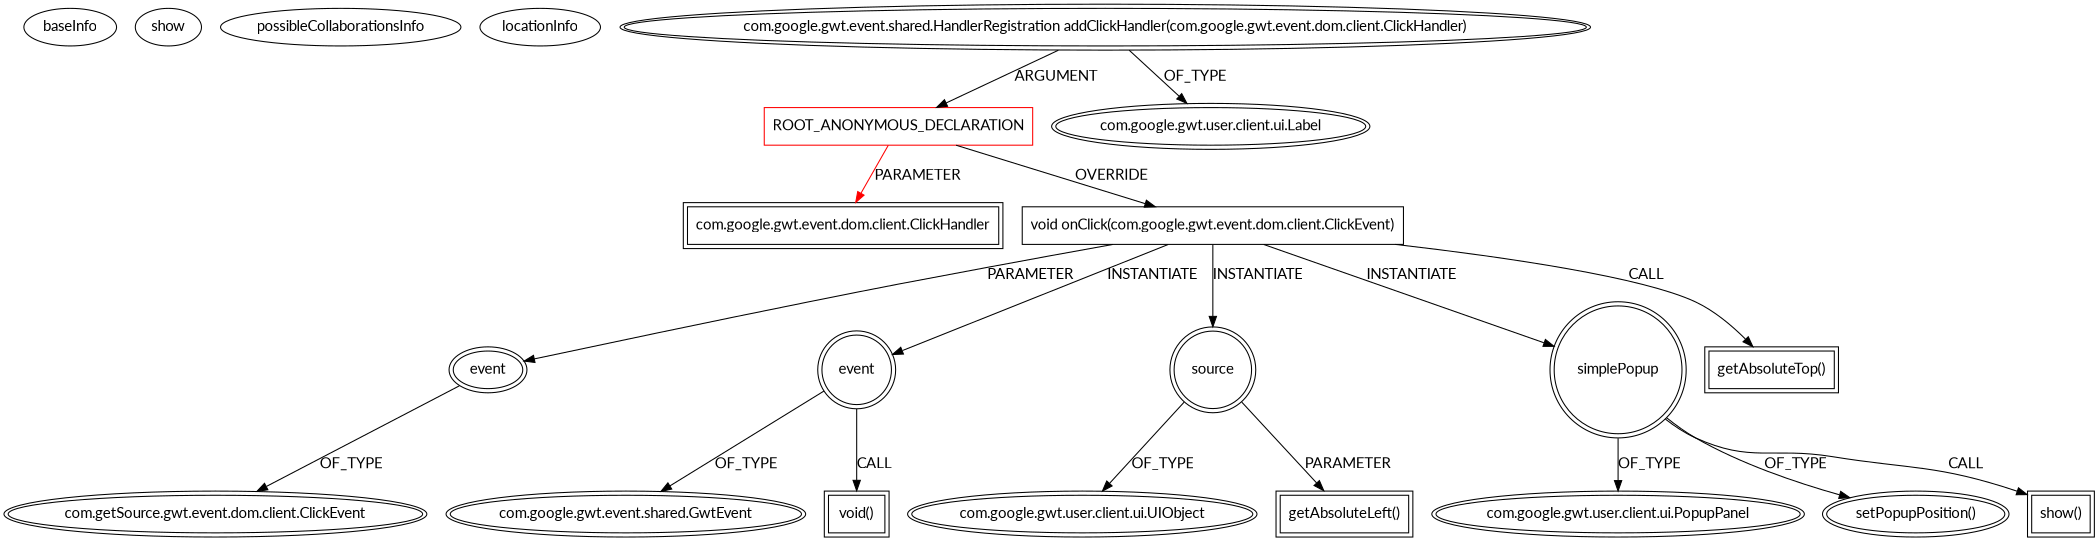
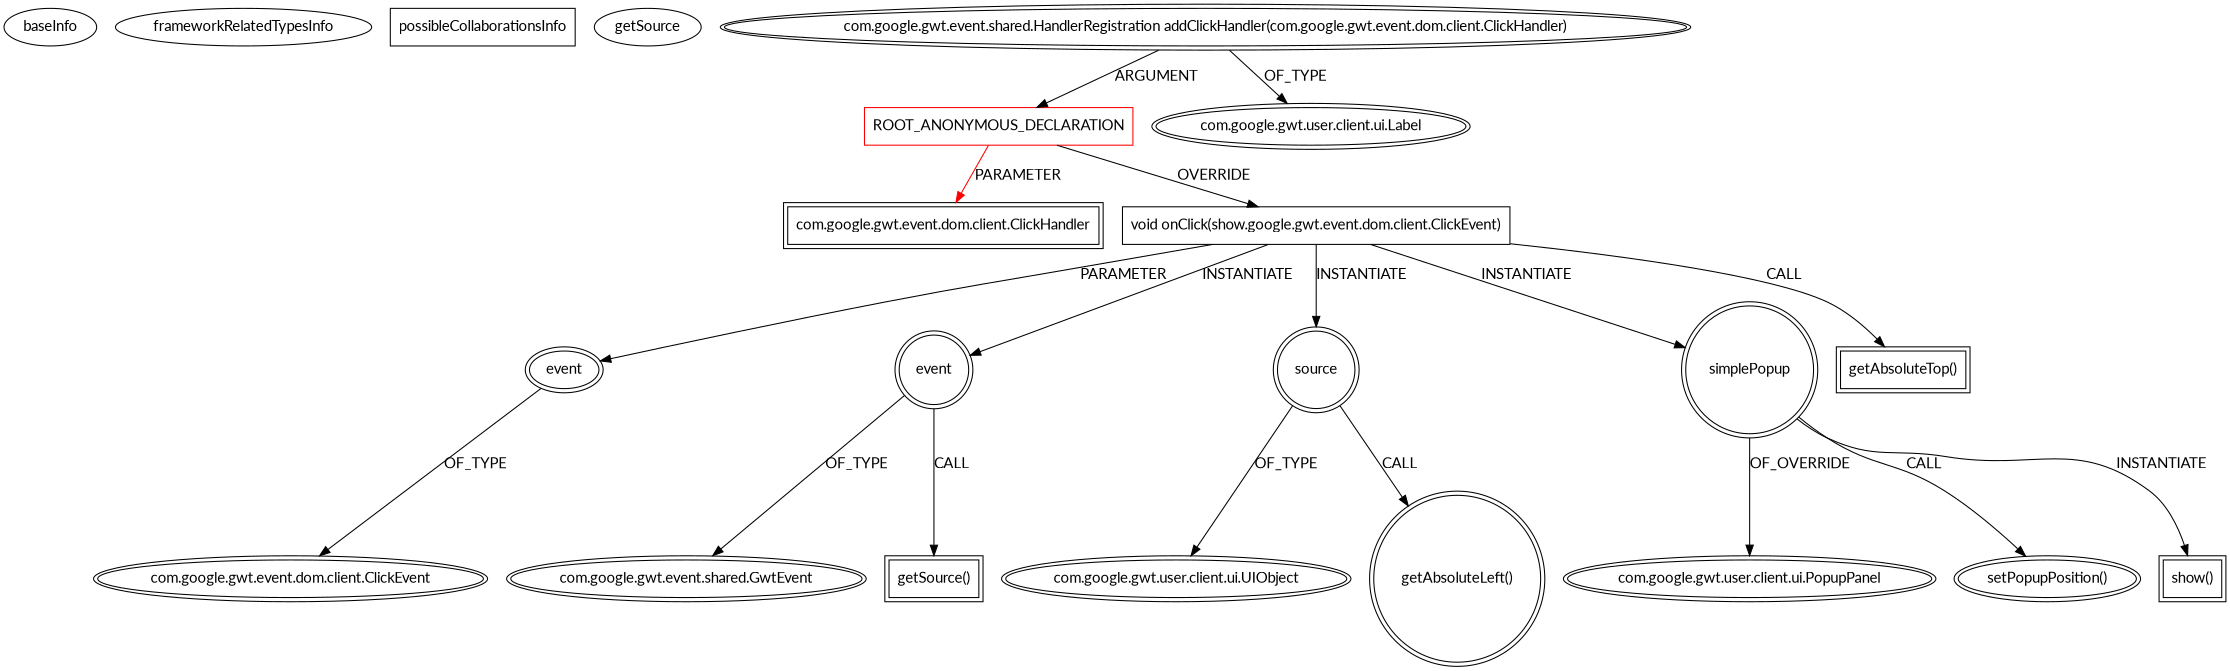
(168, 27) -> (244, 27)
(341, 27) -> (483, 27)
(540, 27) -> (648, 27)
(1213, 226) -> (1316, 226)
(1348, 464) -> (1400, 464)
(1650, 464) -> (1800, 464)
(1796, 464) -> (1924, 464)
(1966, 464) -> (2162, 464)
(215, 514) -> (291, 579)
(857, 514) -> (934, 579)
(1344, 514) -> (1457, 579)
